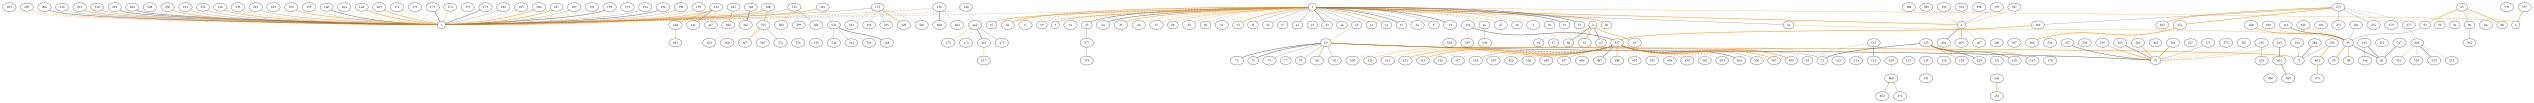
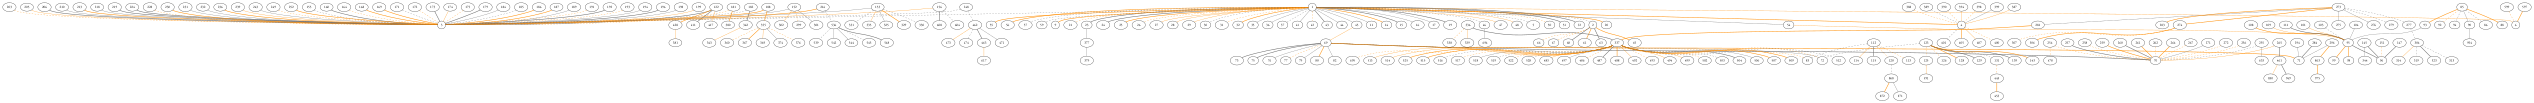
(579, 23) -> (579, 23)
(1953, 33) -> (1953, 33)
(1887, 47) -> (1887, 47)
